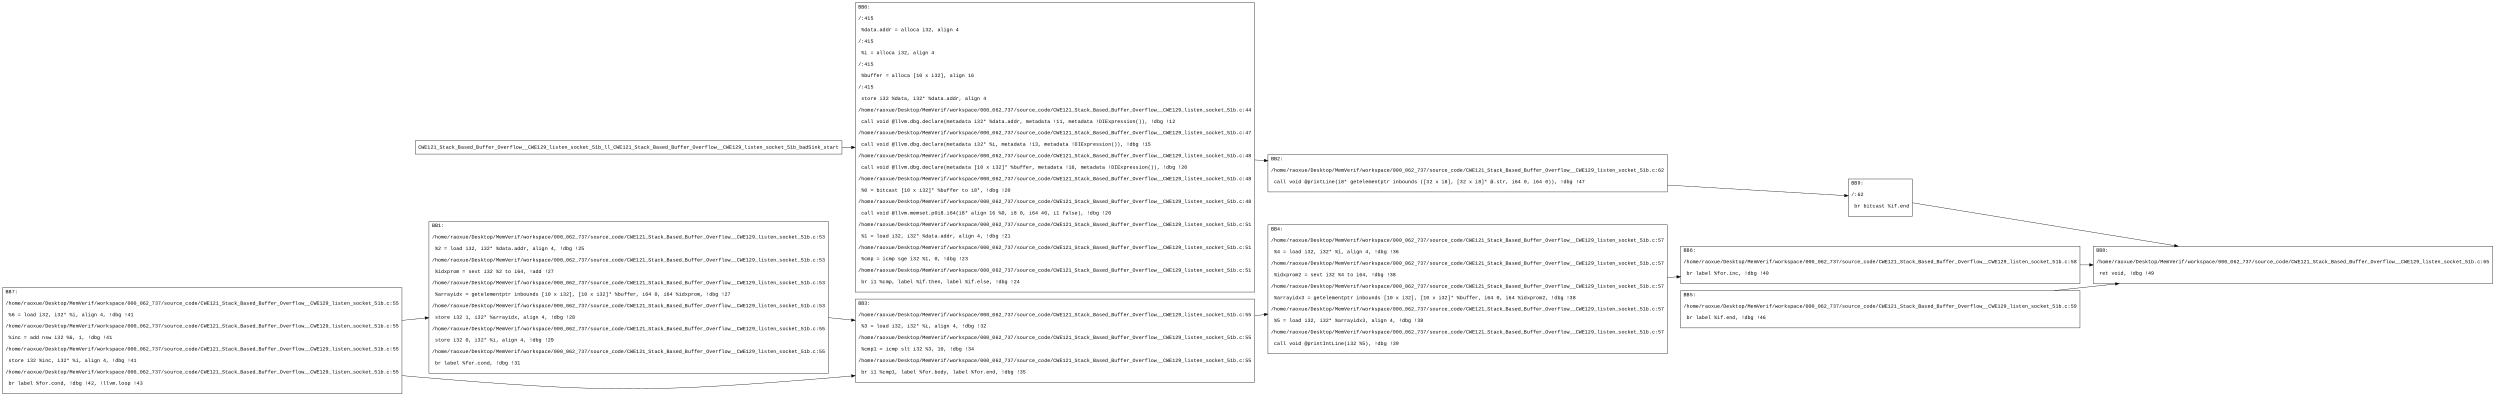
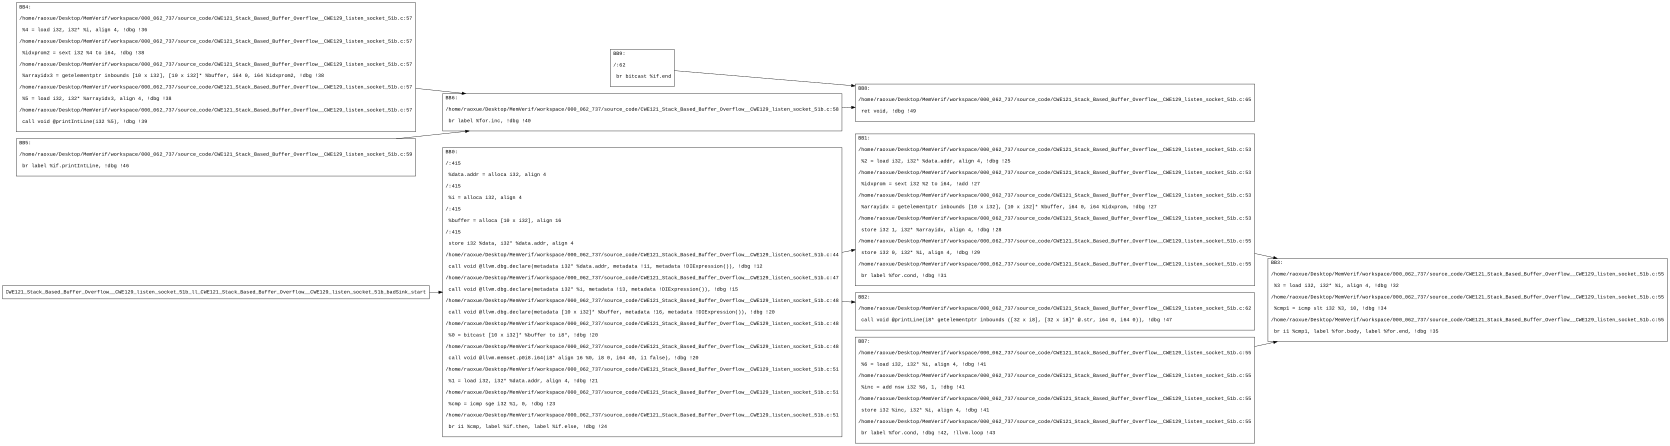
(1756, 190) -> none
(2085, 287) -> (431, 135)
(1259, 315) -> none
(1725, 318) -> (74, 166)
(414, 319) -> (847, 251)
